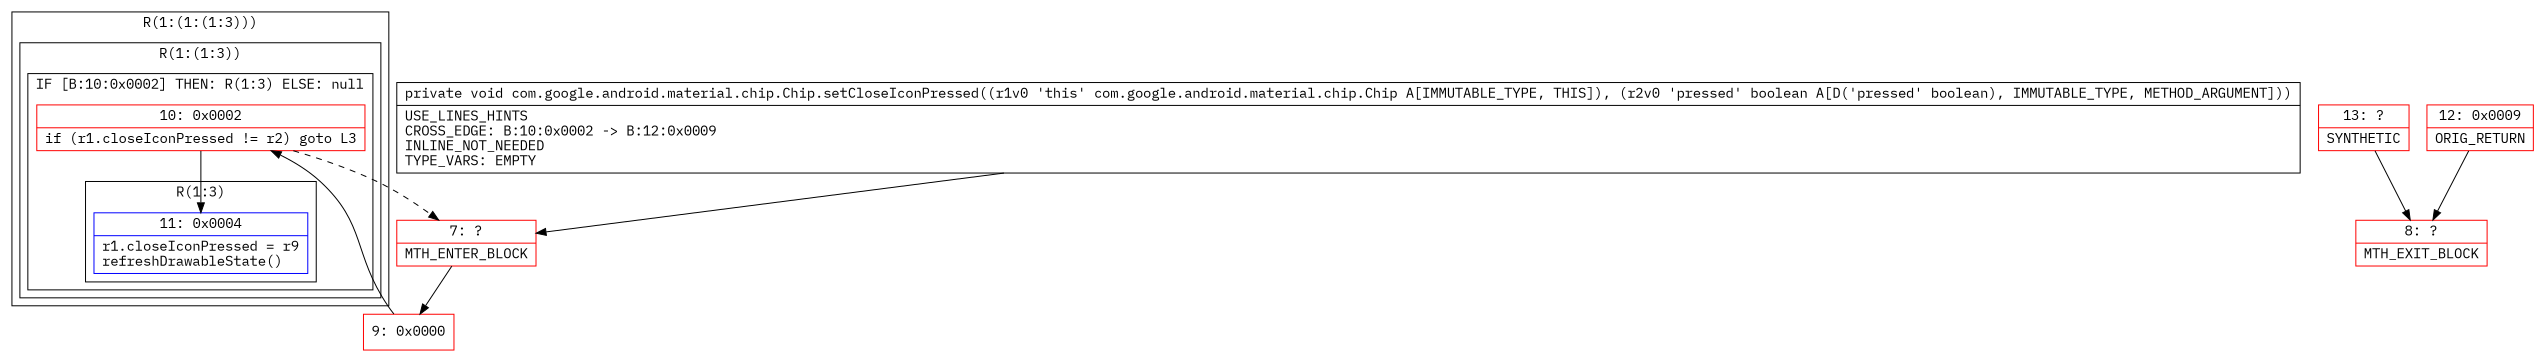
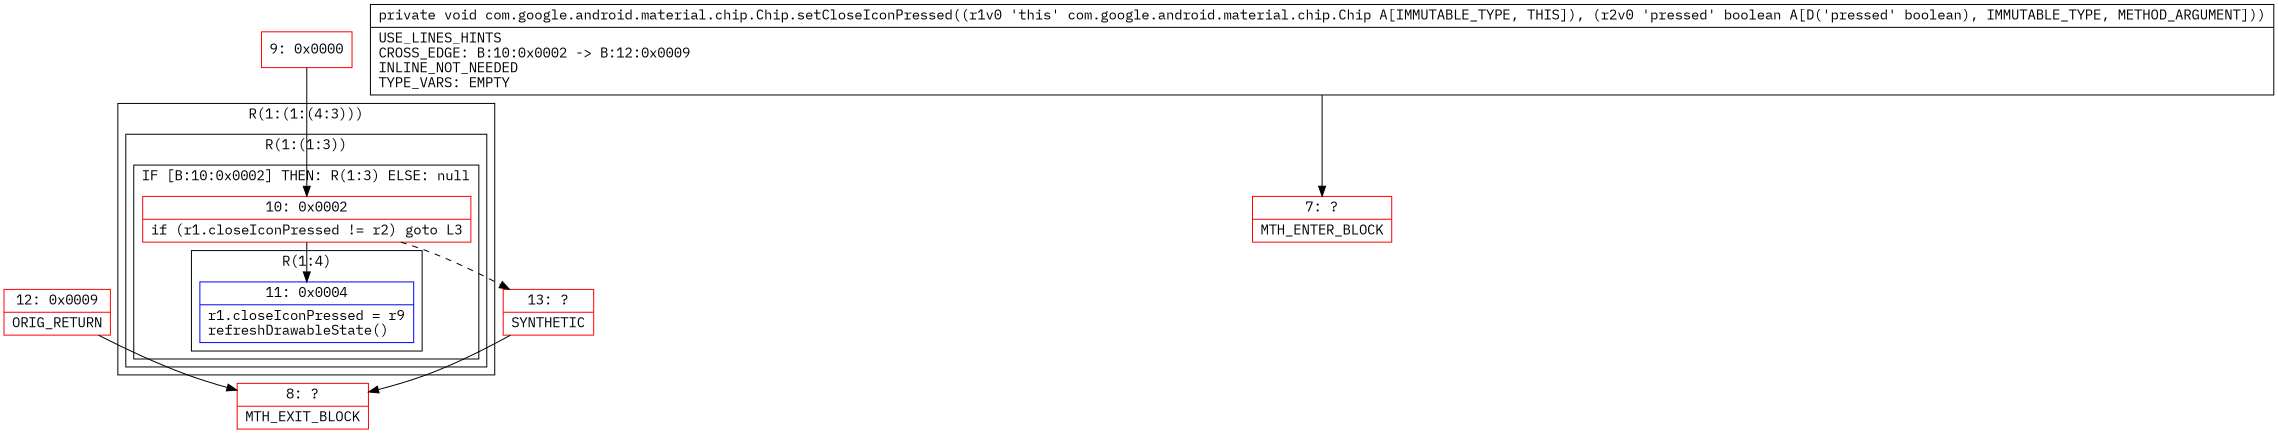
(200, 23) -> (306, 115)
(365, 176) -> (452, 261)
(201, 193) -> (307, 262)
(439, 286) -> none
